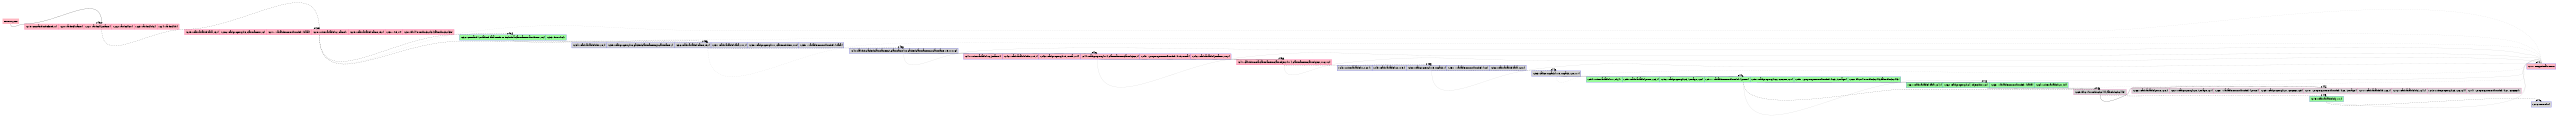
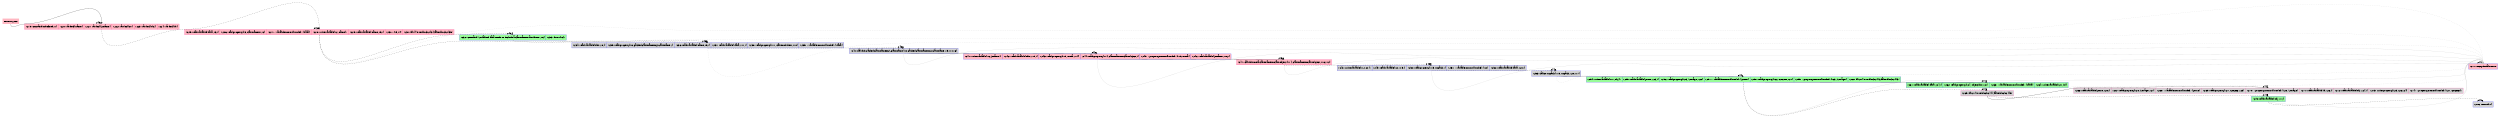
(2043, 89) -> none
